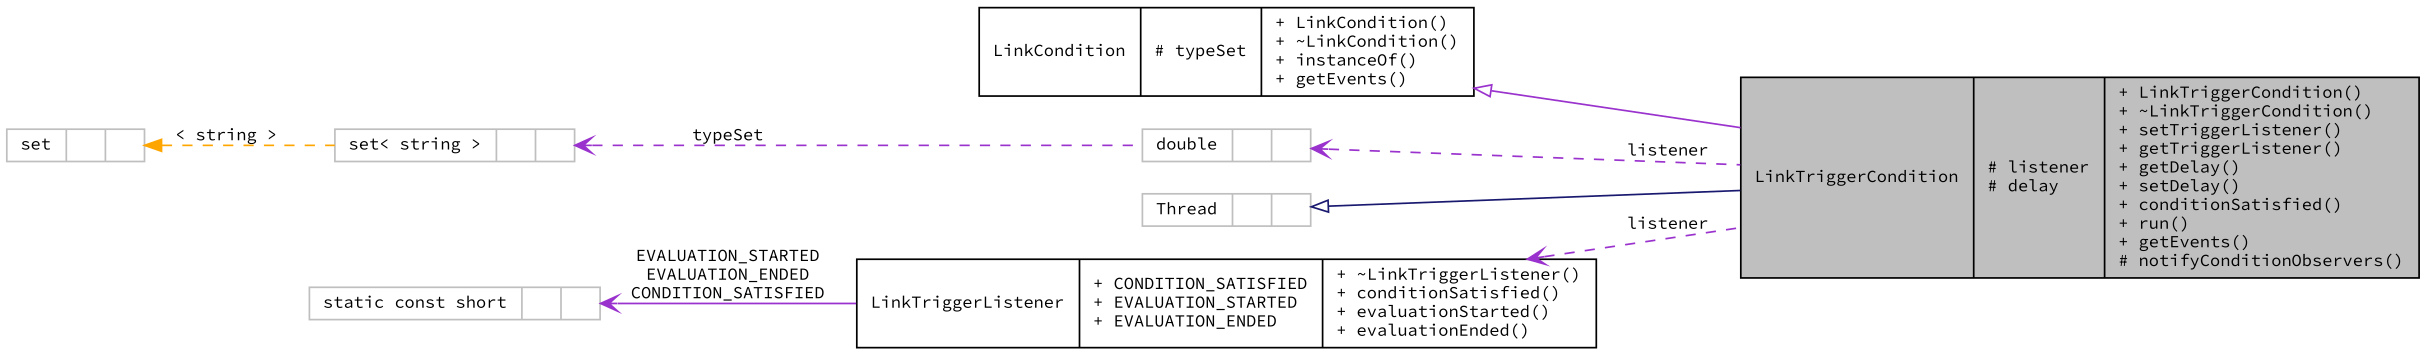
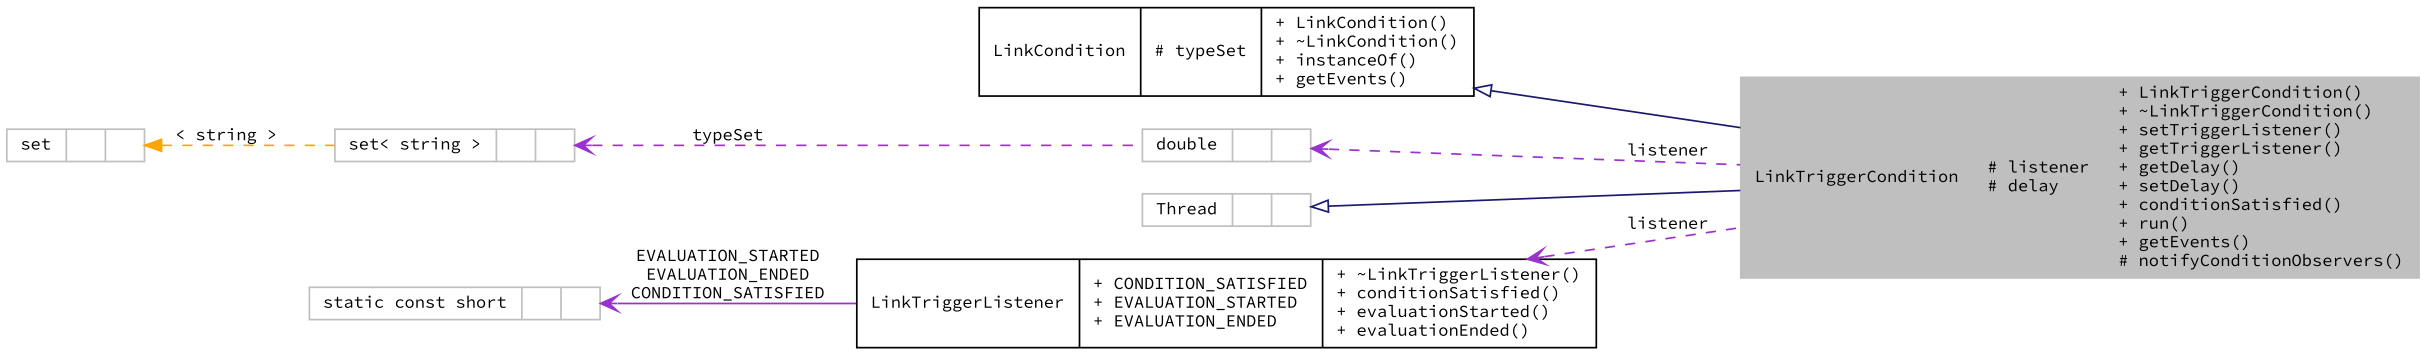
(1616, 109) -> (1616, 109)
(2080, 178) -> (2080, 178)
